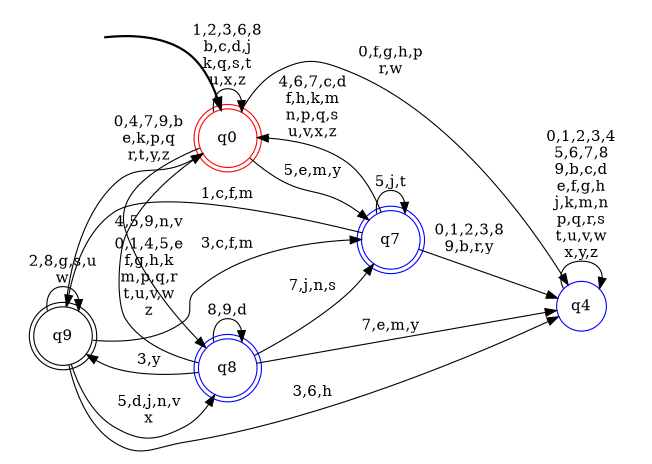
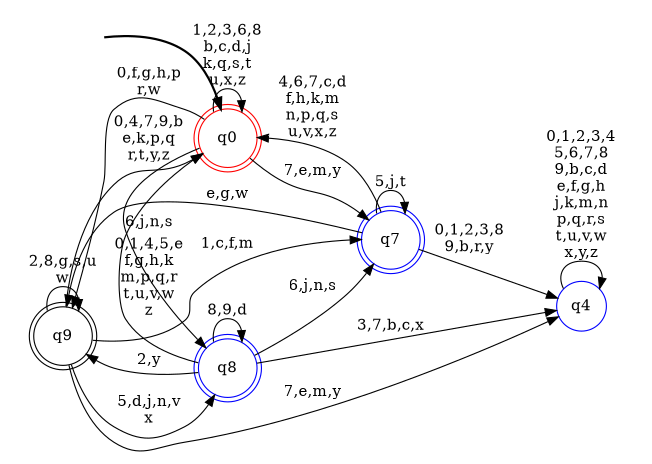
(422, 114) -> (105, 155)
(313, 171) -> (313, 171)
(228, 194) -> (228, 194)
(149, 222) -> (149, 222)
(228, 244) -> (228, 244)
(313, 286) -> (313, 286)
(391, 326) -> (391, 326)
(149, 360) -> (149, 360)
(313, 392) -> (313, 392)
